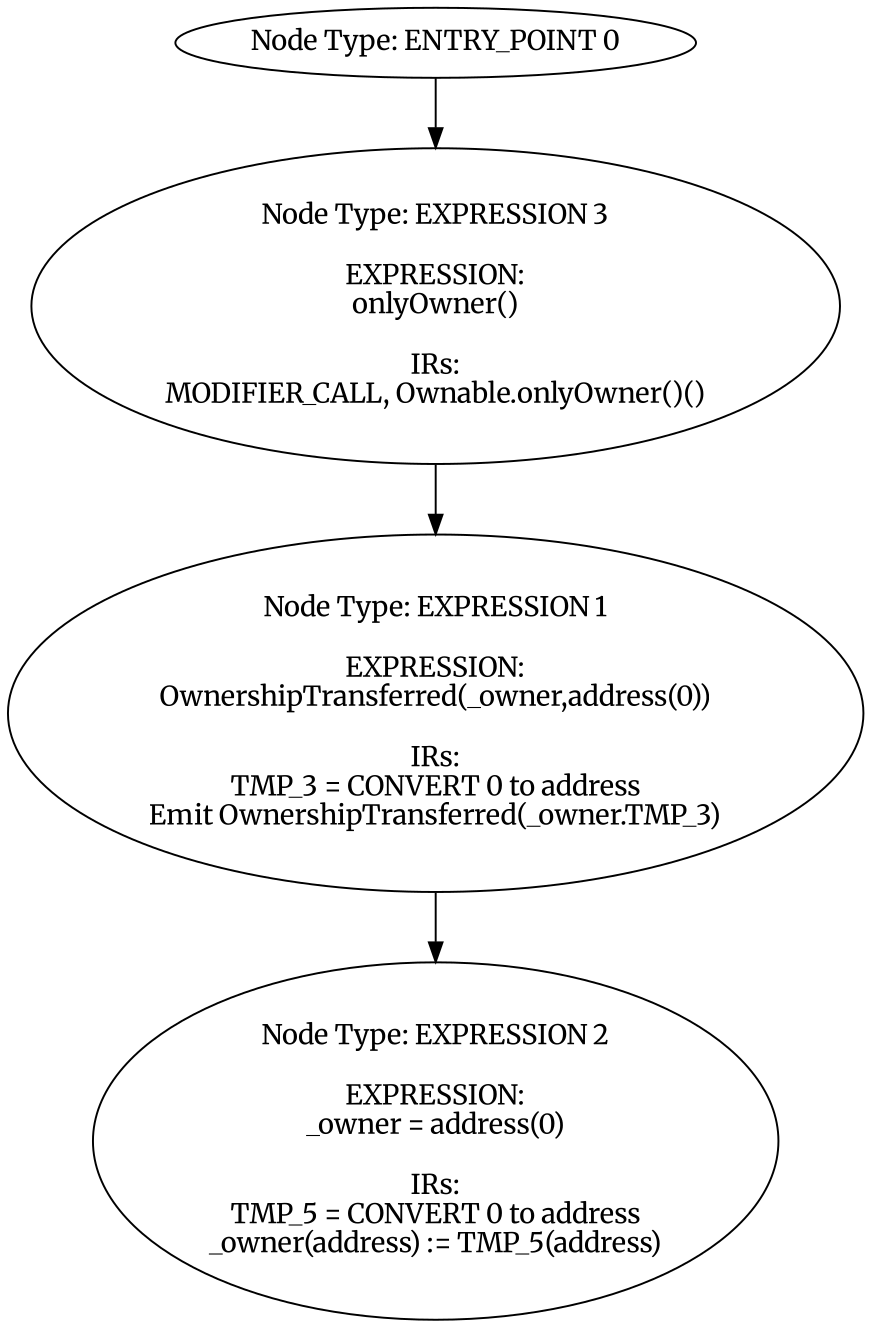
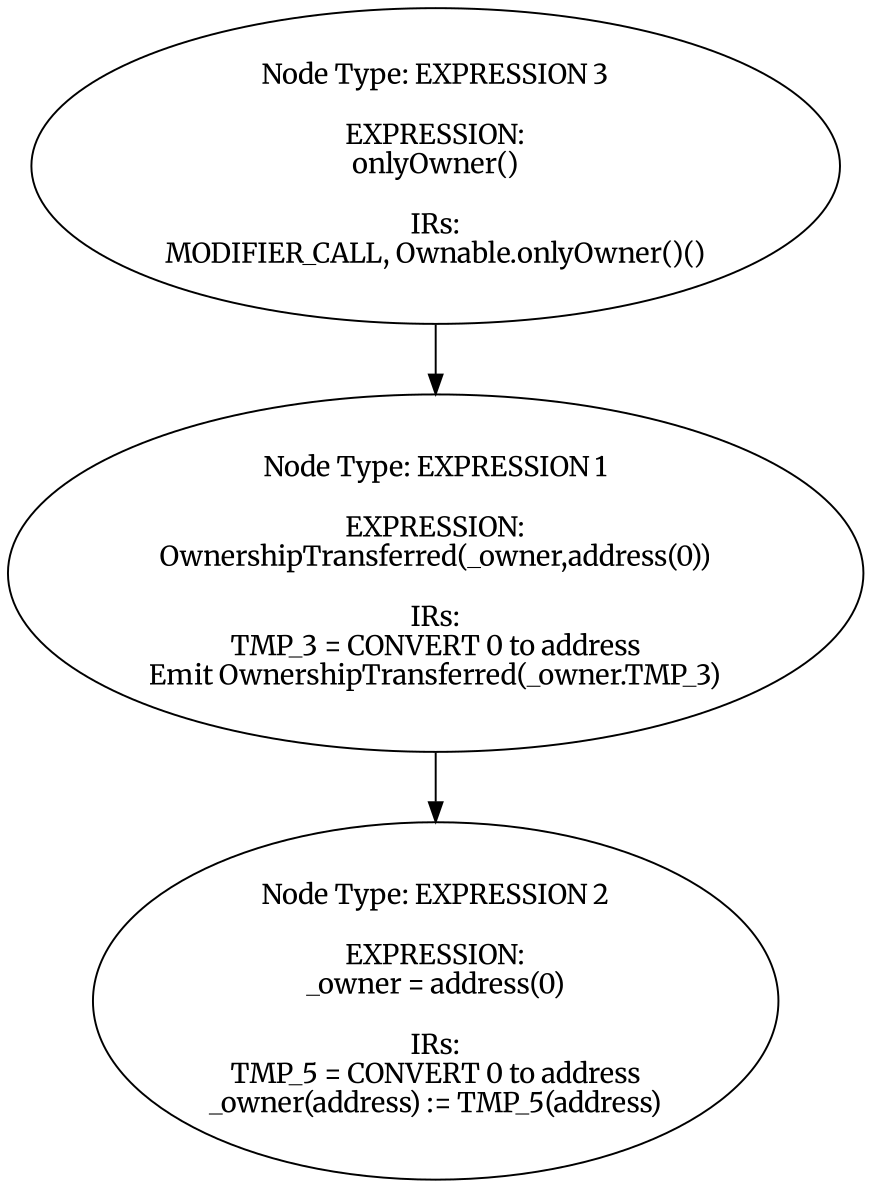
(436, 43) -> none
